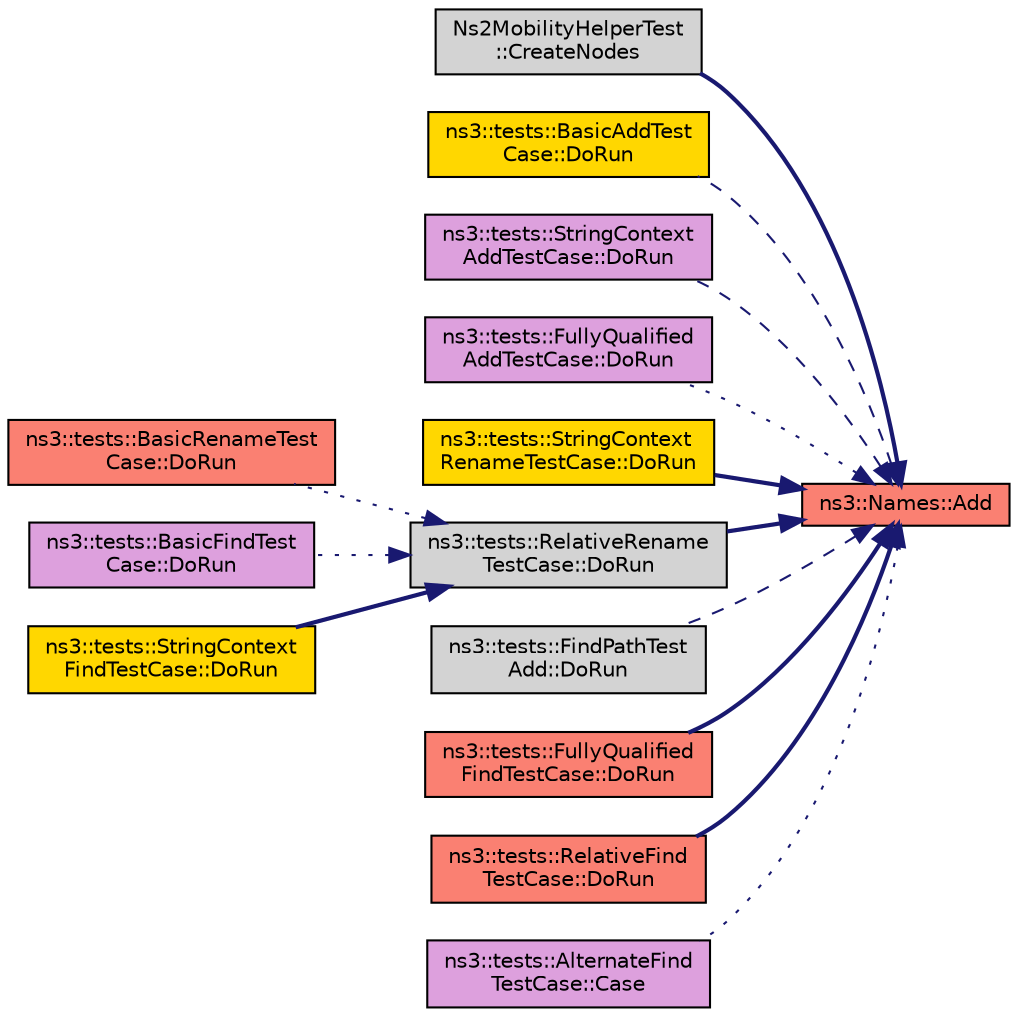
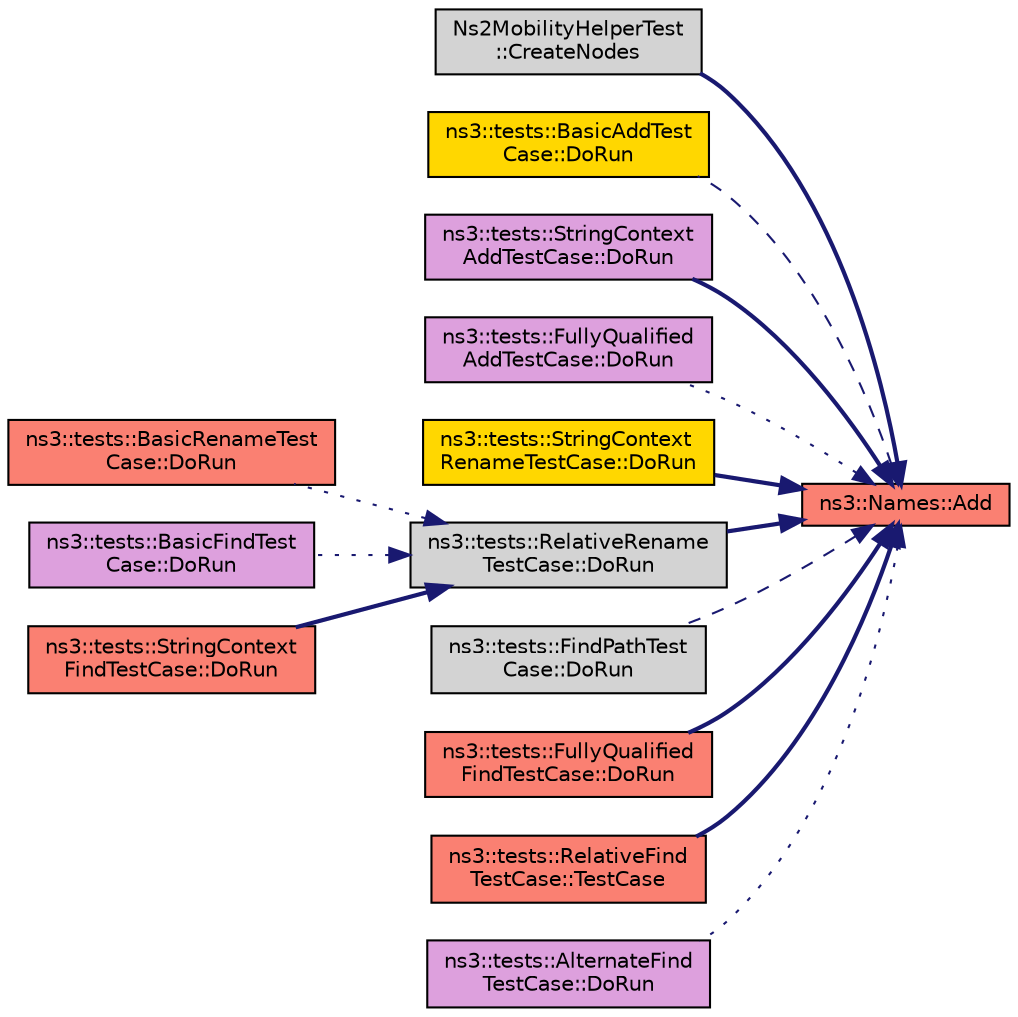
(799, 360) -> (799, 360)
(172, 660) -> (172, 660)
(569, 660) -> (569, 660)
(569, 869) -> (569, 869)
(569, 974) -> (569, 974)
